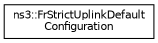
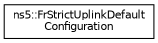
(79, 22) -> (79, 22)
